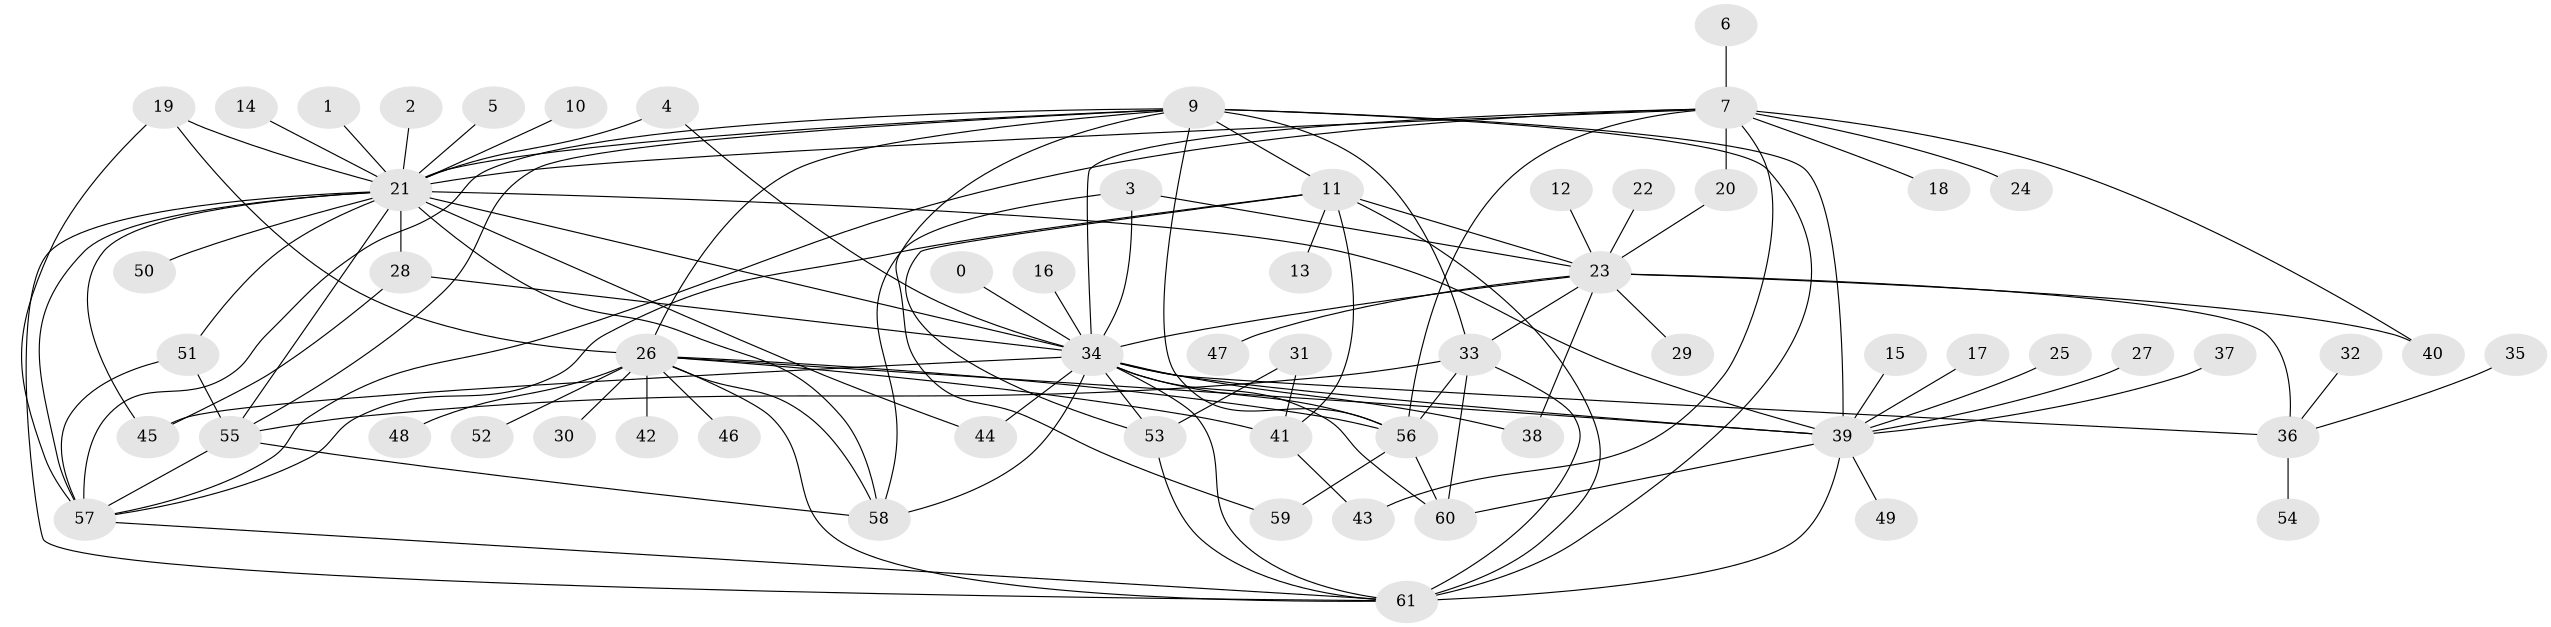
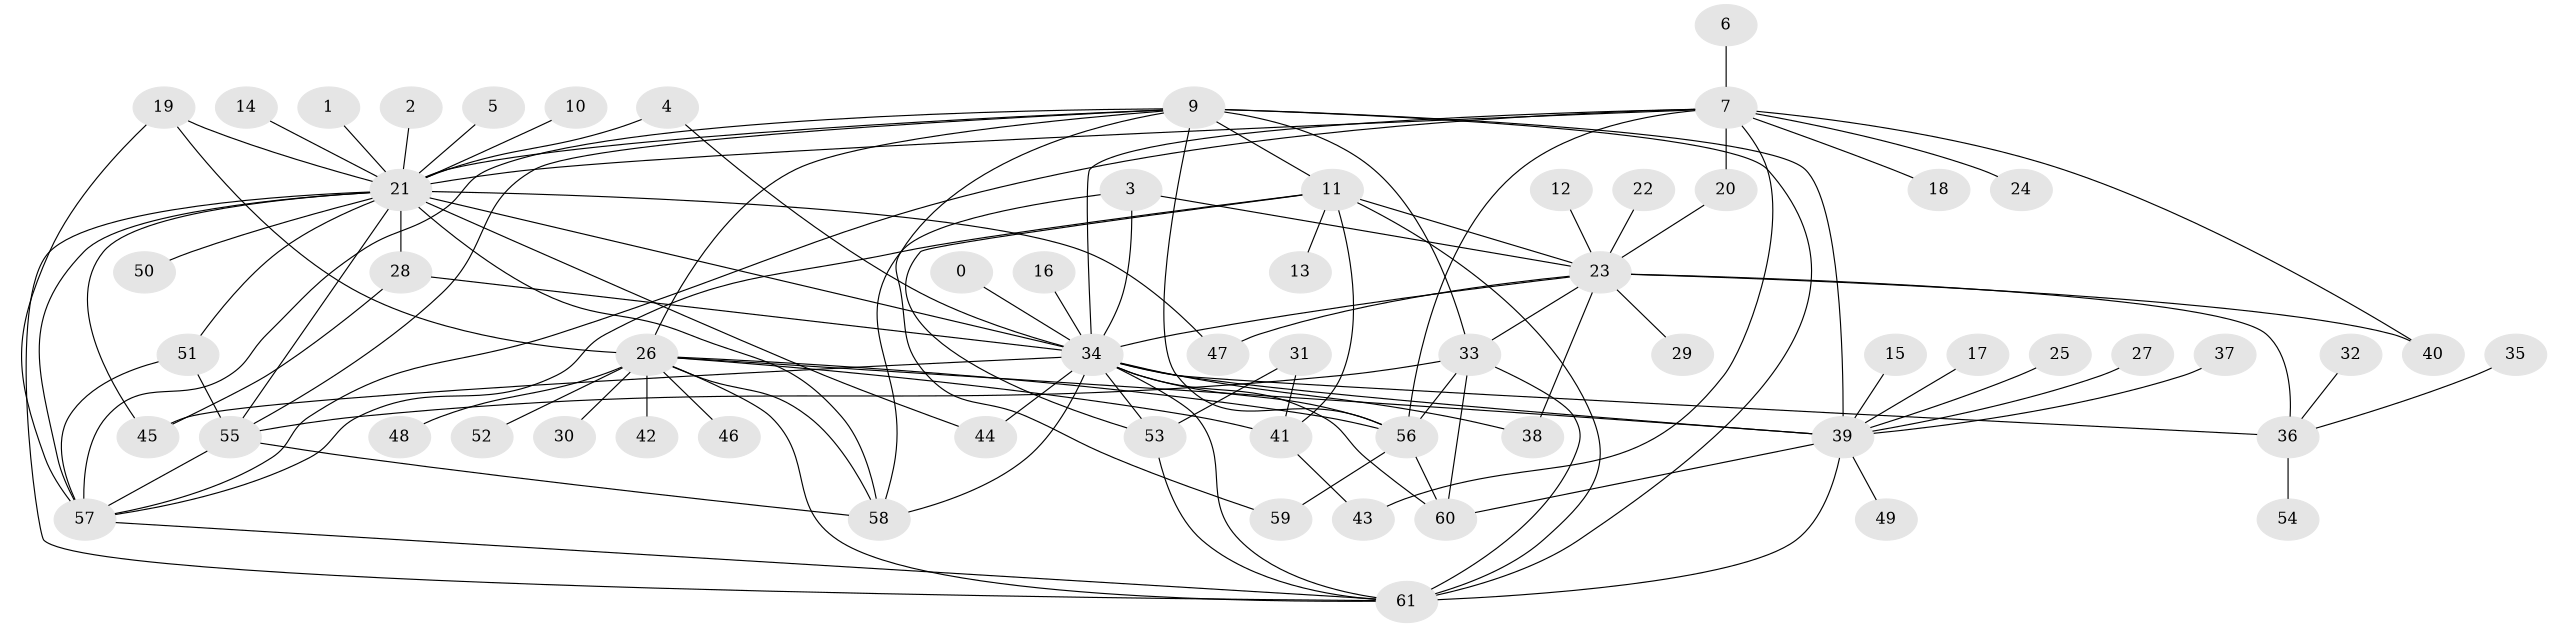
(1140, 225) -> (833, 211)
